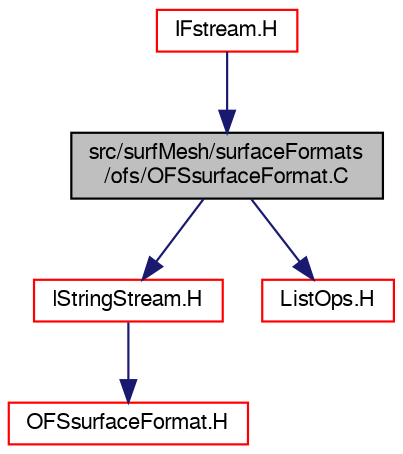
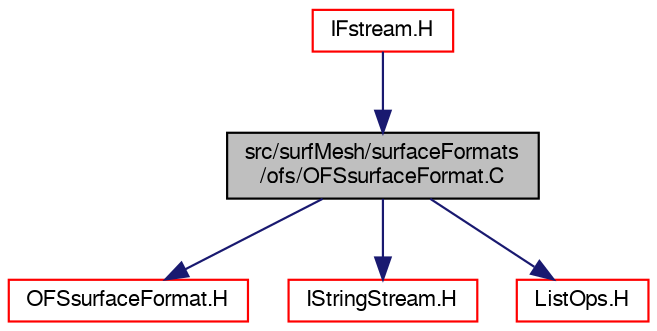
(128, 351) -> (254, 234)
